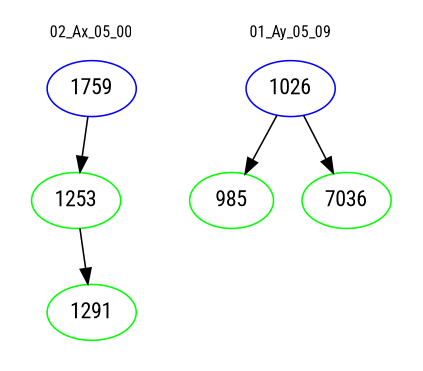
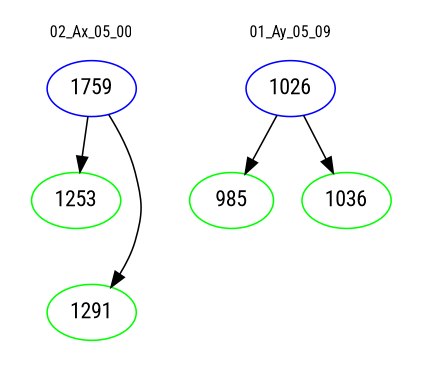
(347, 200) -> (347, 200)
(83, 248) -> (140, 193)
